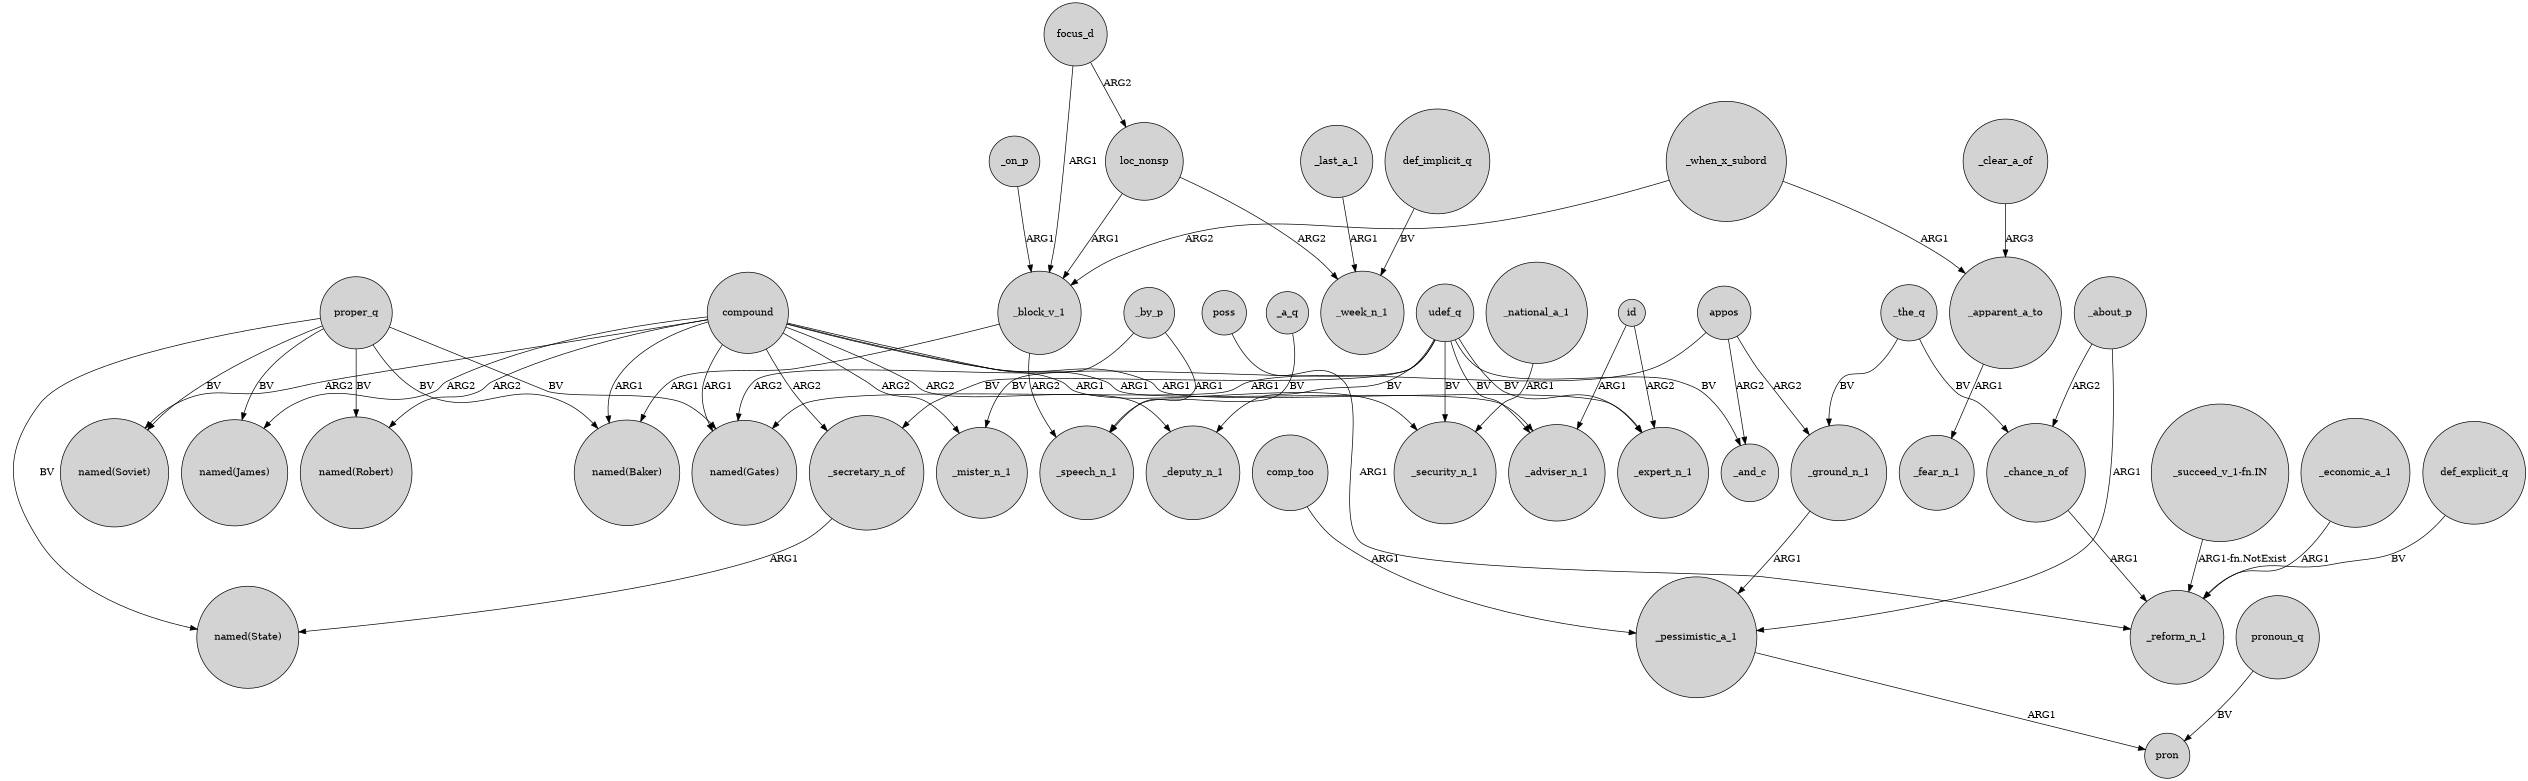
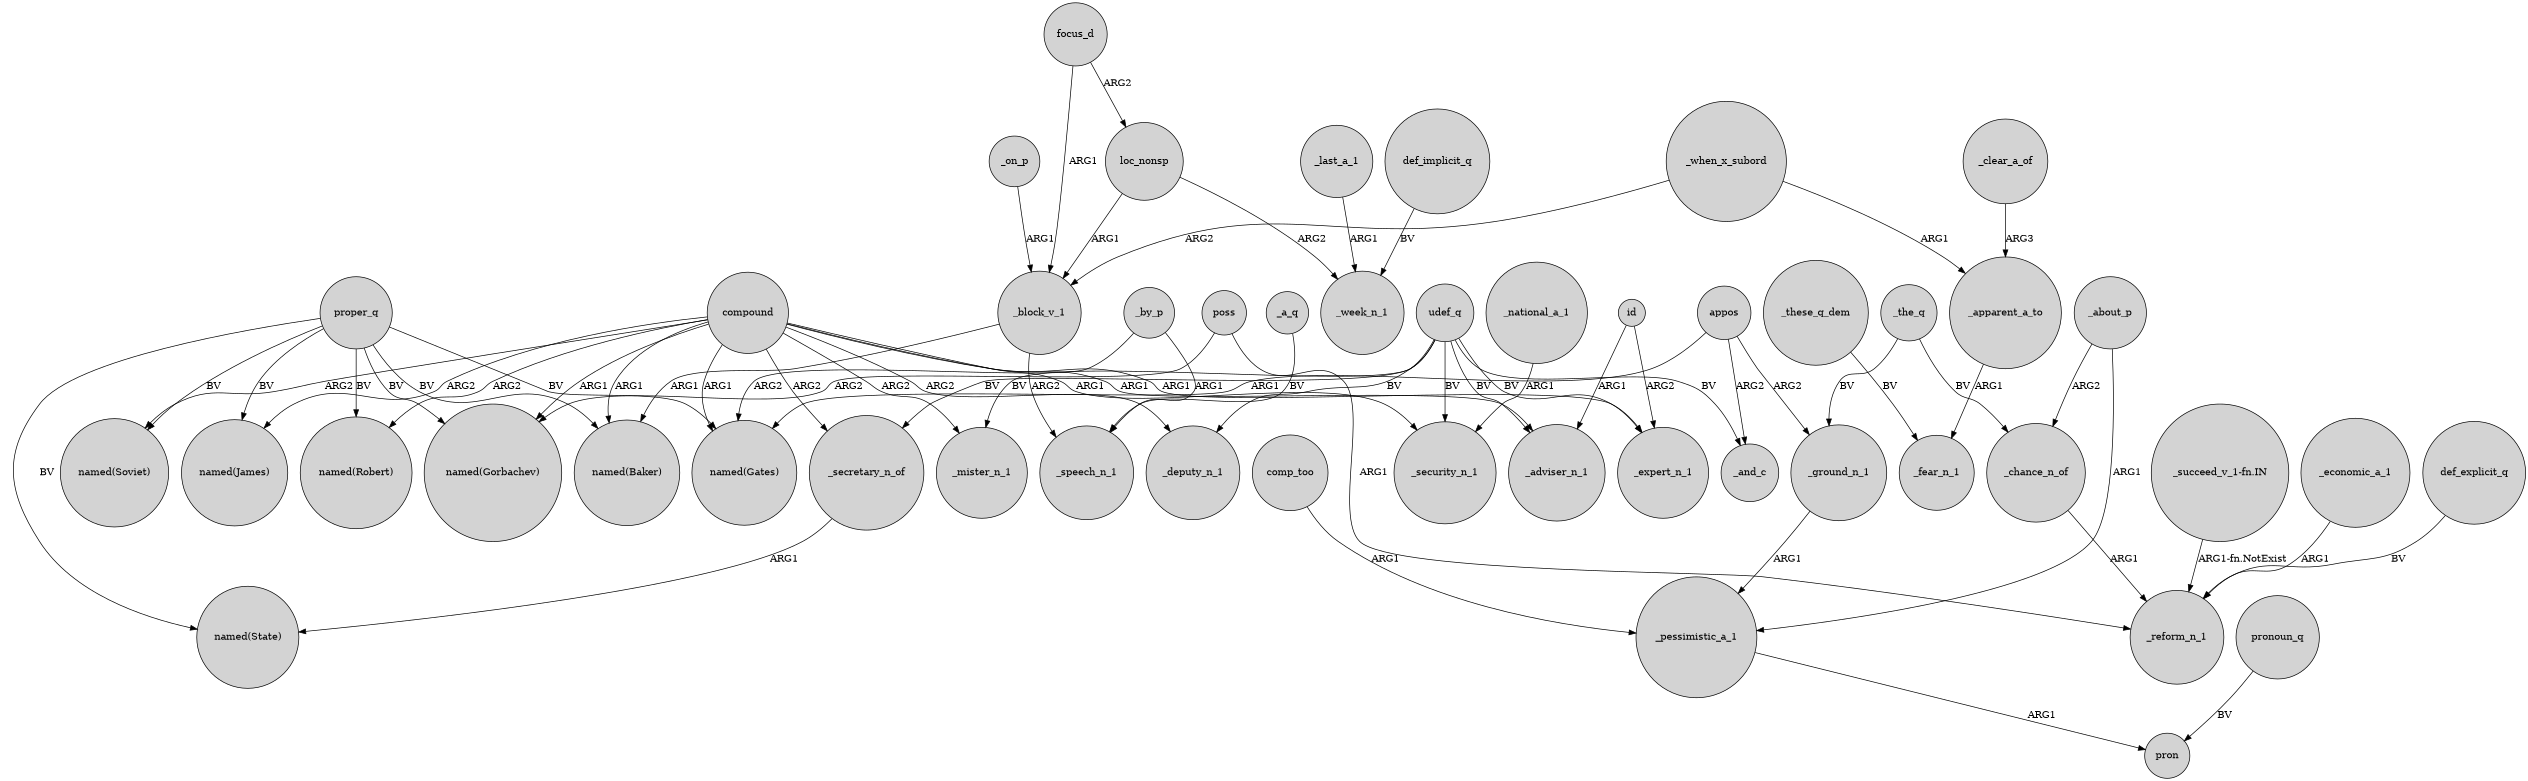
none -> (1816, 313)
none -> (493, 473)
